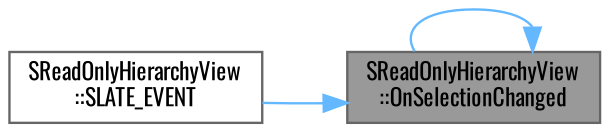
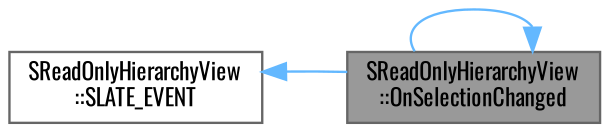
(293, 103) -> (317, 72)
